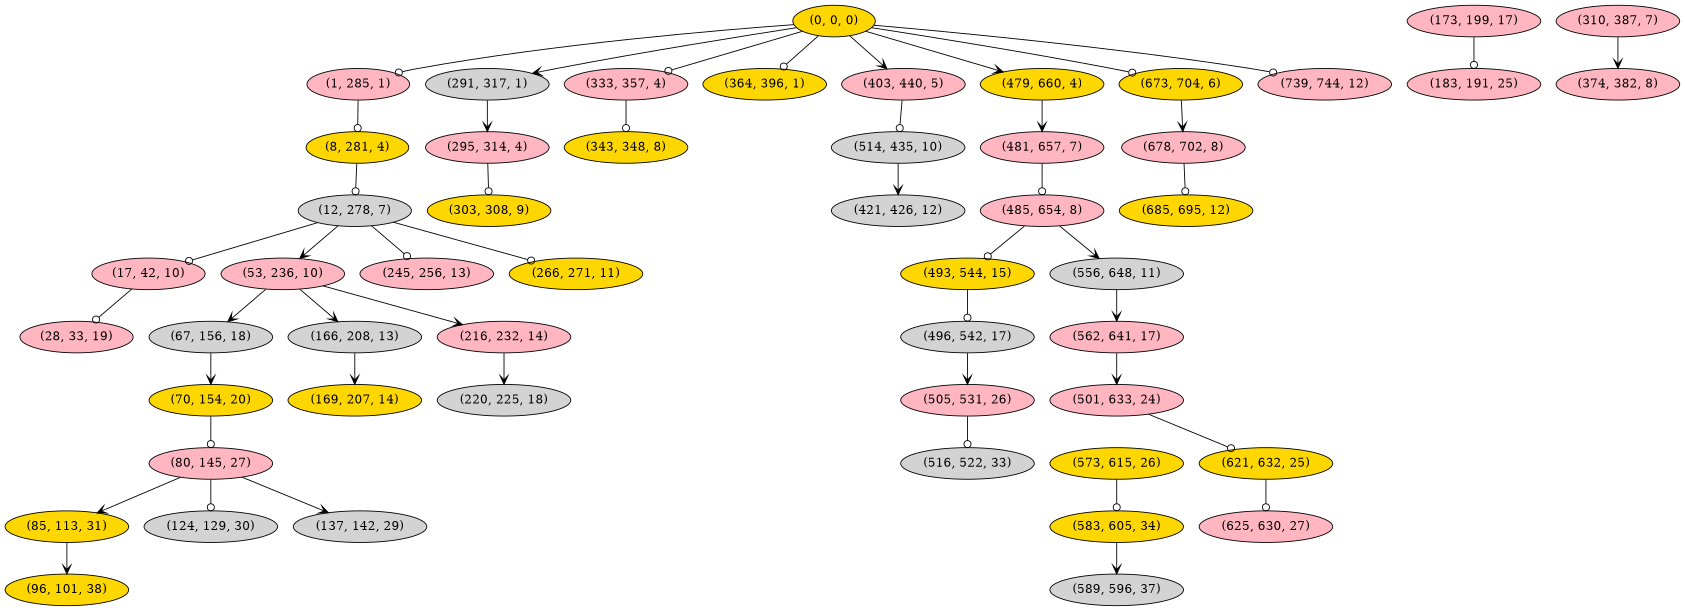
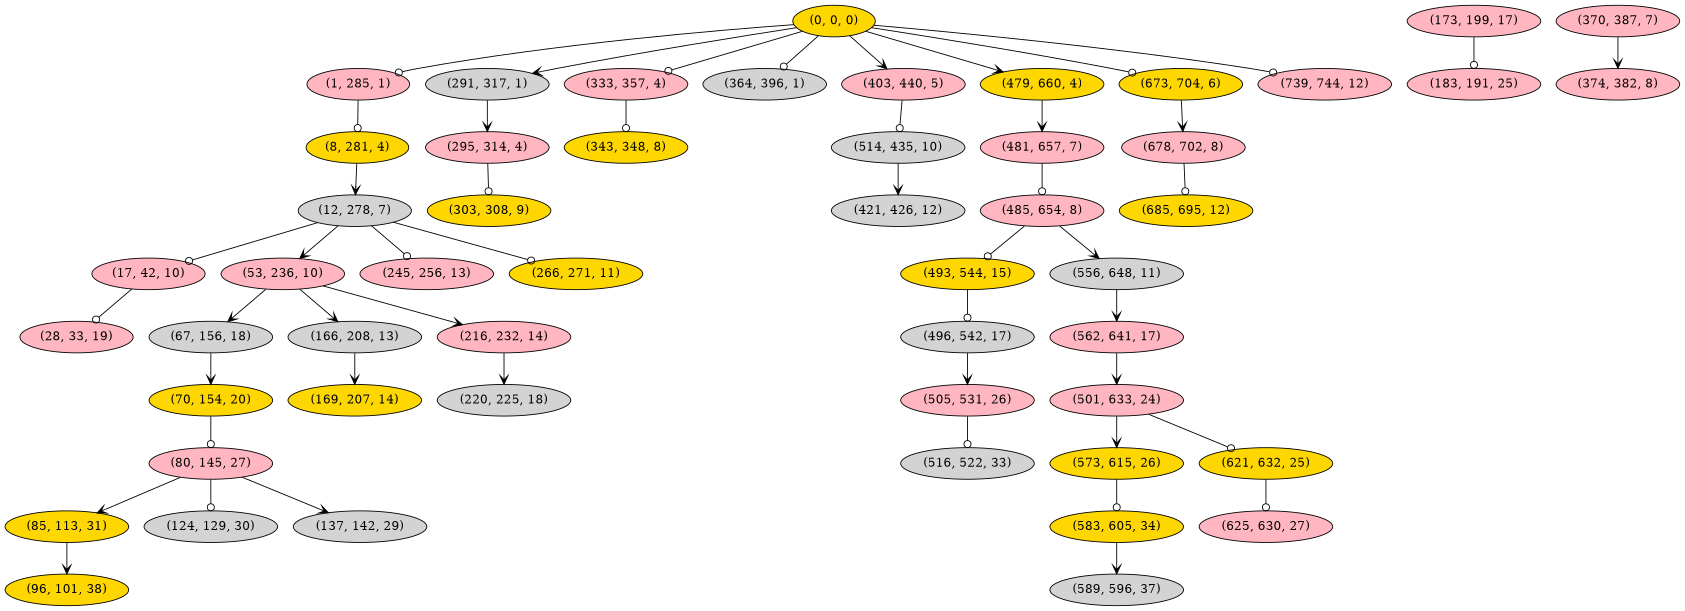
(1618, 21) -> (1618, 21)
(765, 84) -> (765, 84)
(356, 176) -> (356, 176)
none -> (1117, 428)
